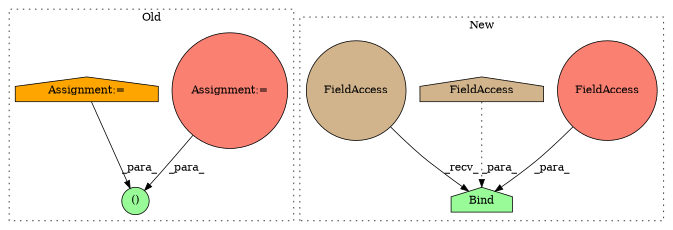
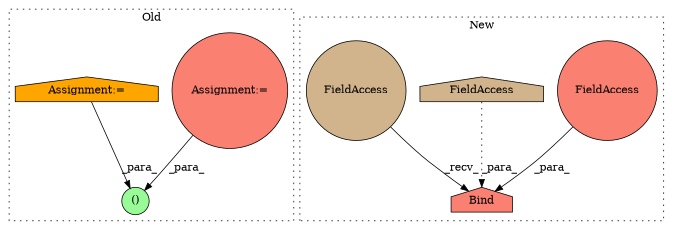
(482, 201) -> (482, 201)
